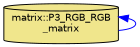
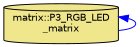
(61, 24) -> (61, 24)
